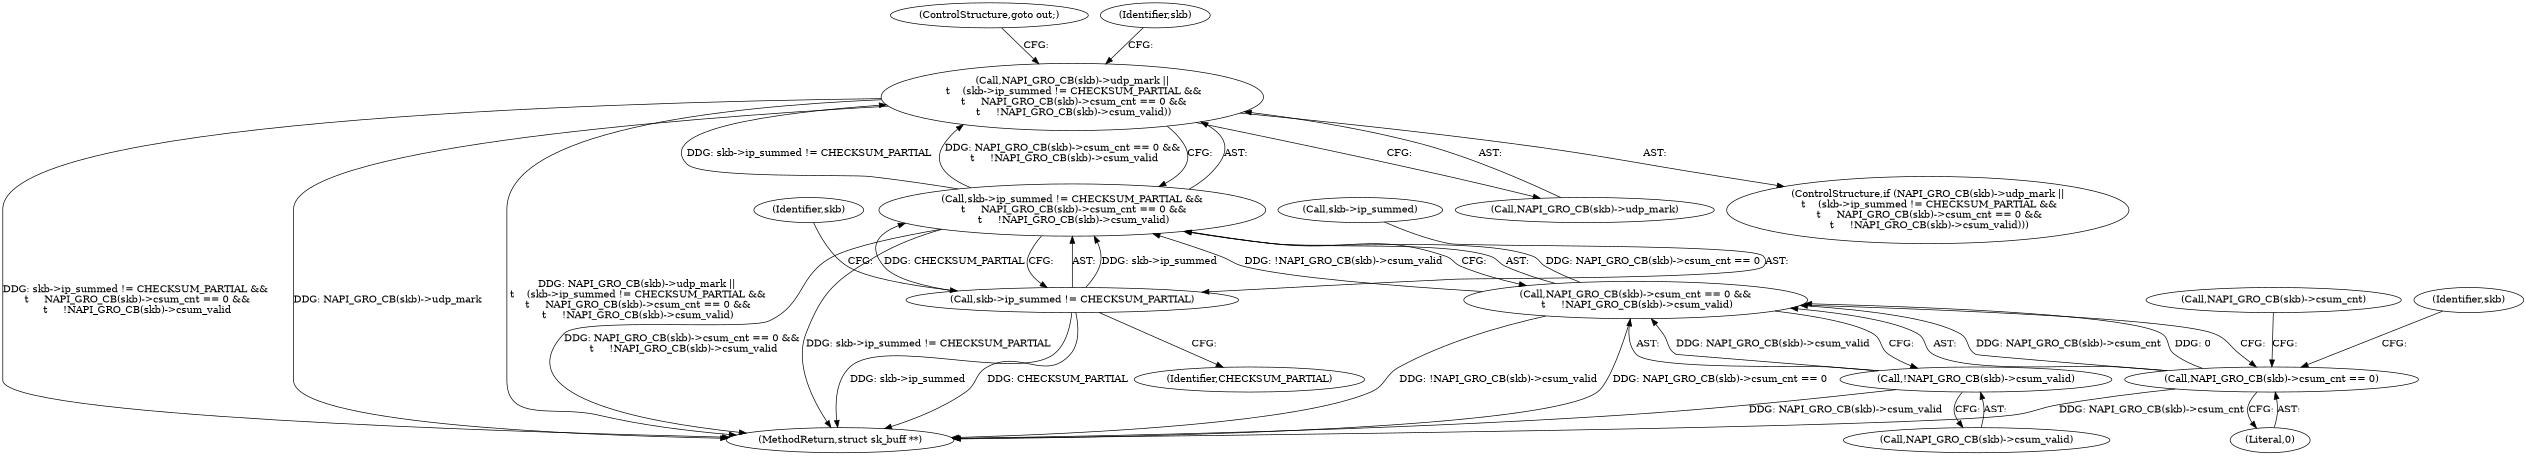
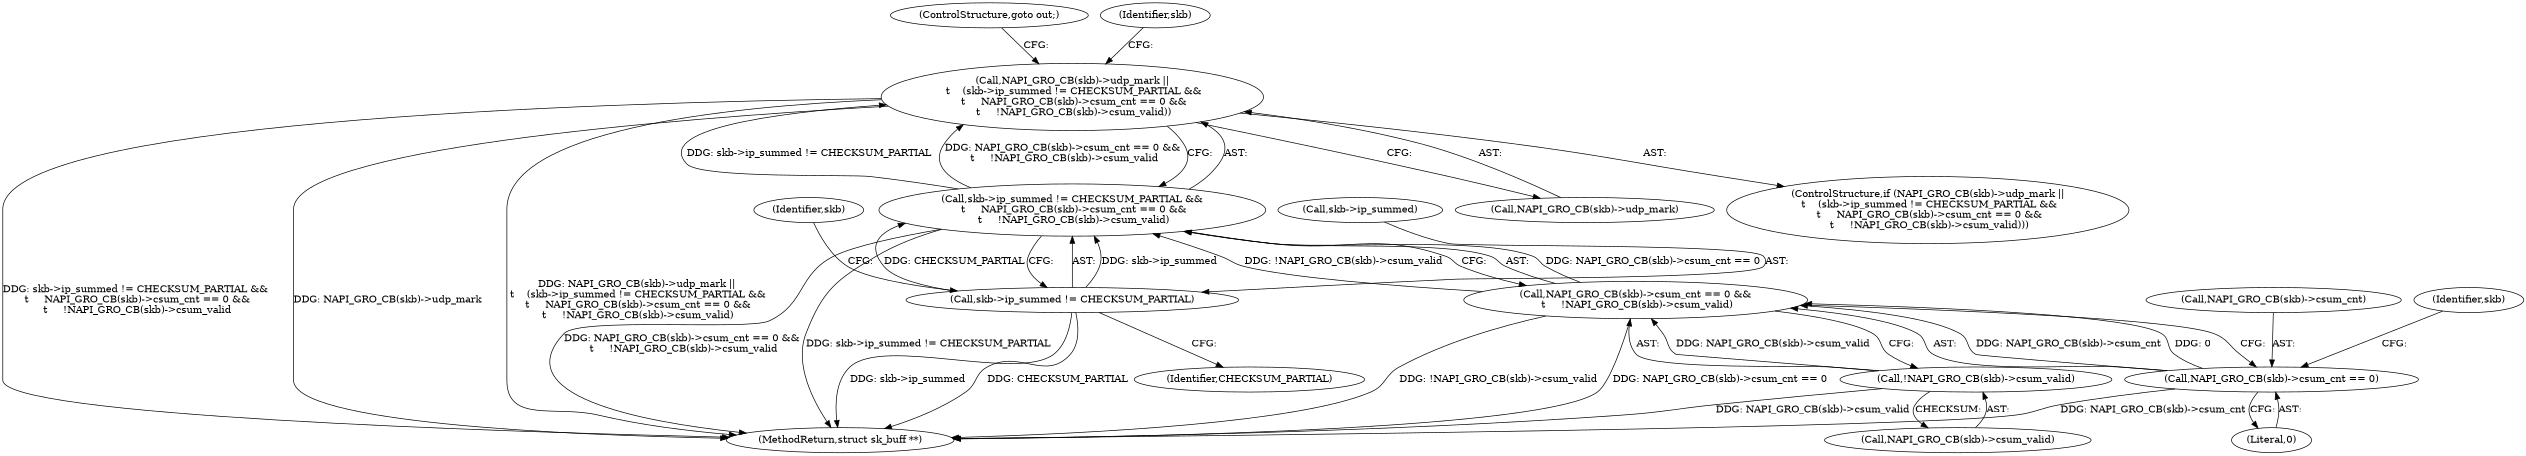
(2287, 344) -> (2285, 344)
(1969, 410) -> (1950, 410)
